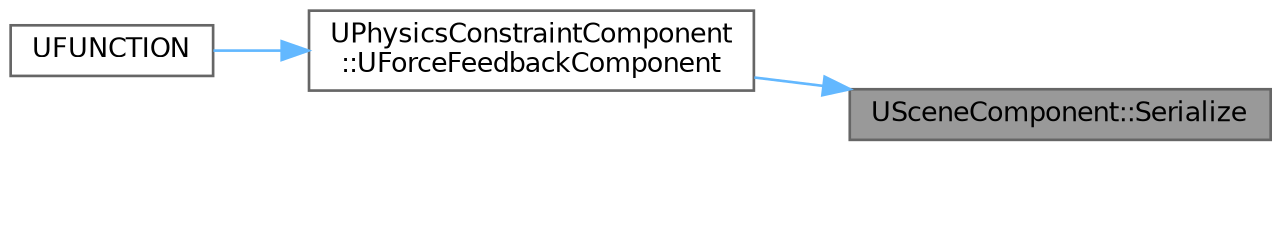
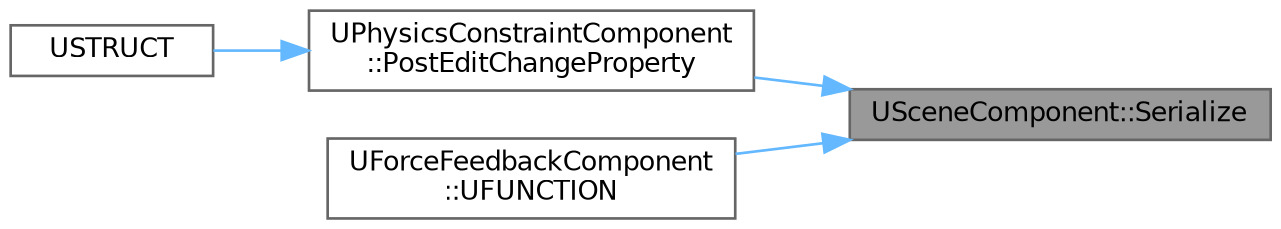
(112, 51) -> (112, 51)
(531, 51) -> (531, 51)
none -> (531, 178)
